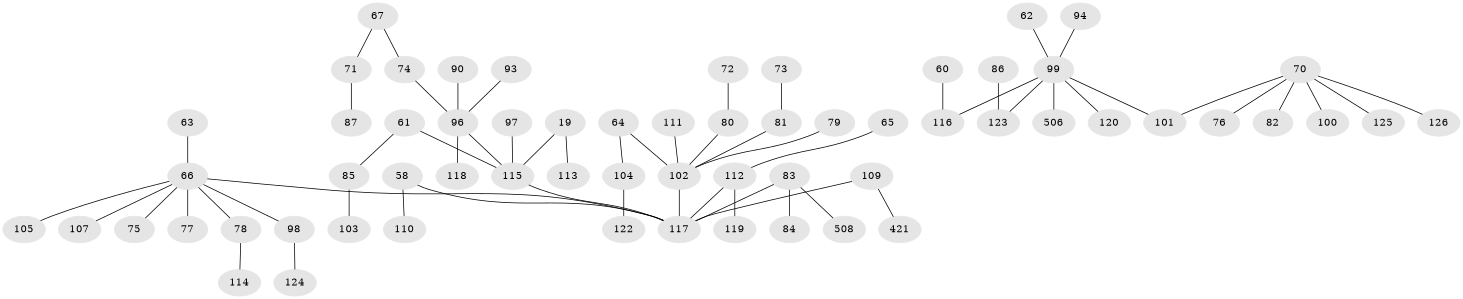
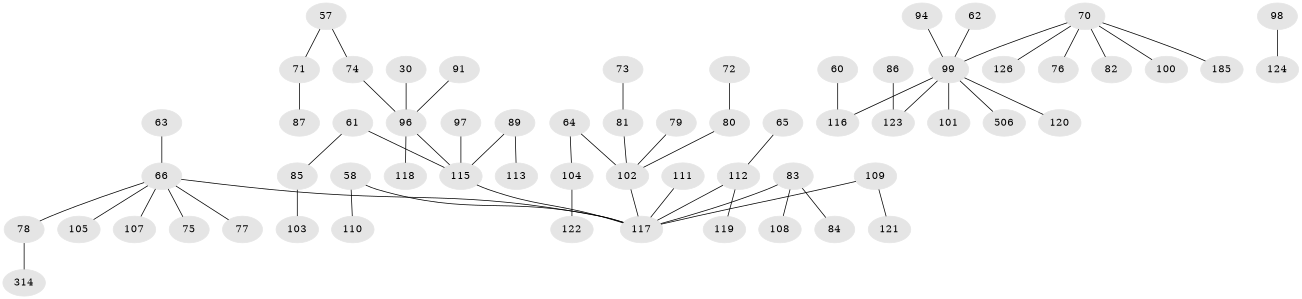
(378, 16) -> (326, 16)
(458, 70) -> (406, 70)
(511, 70) -> (459, 70)
(1232, 95) -> (1015, 41)
(565, 123) -> (515, 123)
(1383, 123) -> (1222, 70)
(676, 150) -> (662, 203)
(241, 203) -> none
(844, 229) -> (780, 229)
(900, 229) -> (890, 229)
(240, 283) -> (24, 283)
